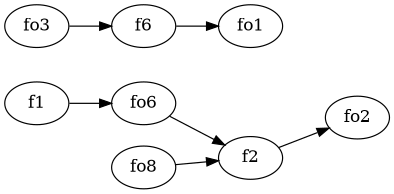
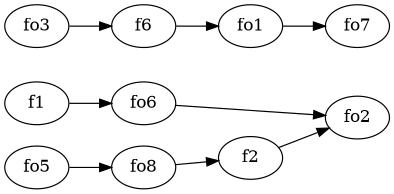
none -> (357, 26)
(192, 128) -> (245, 110)
none -> (37, 167)
